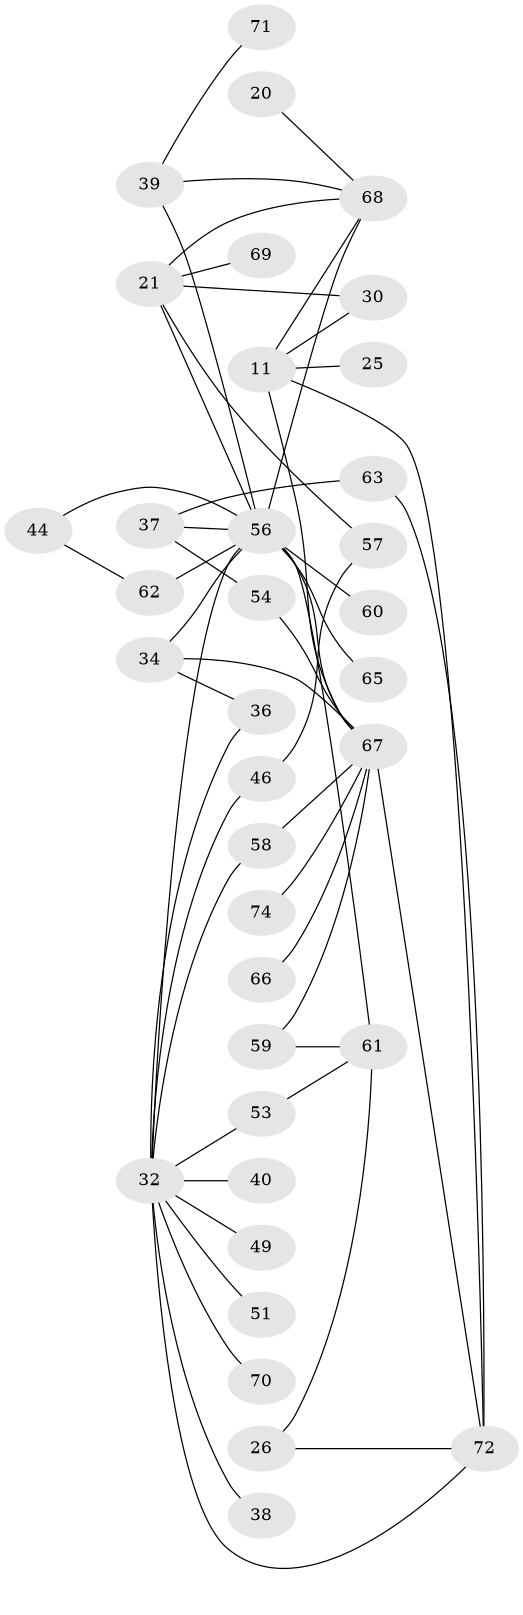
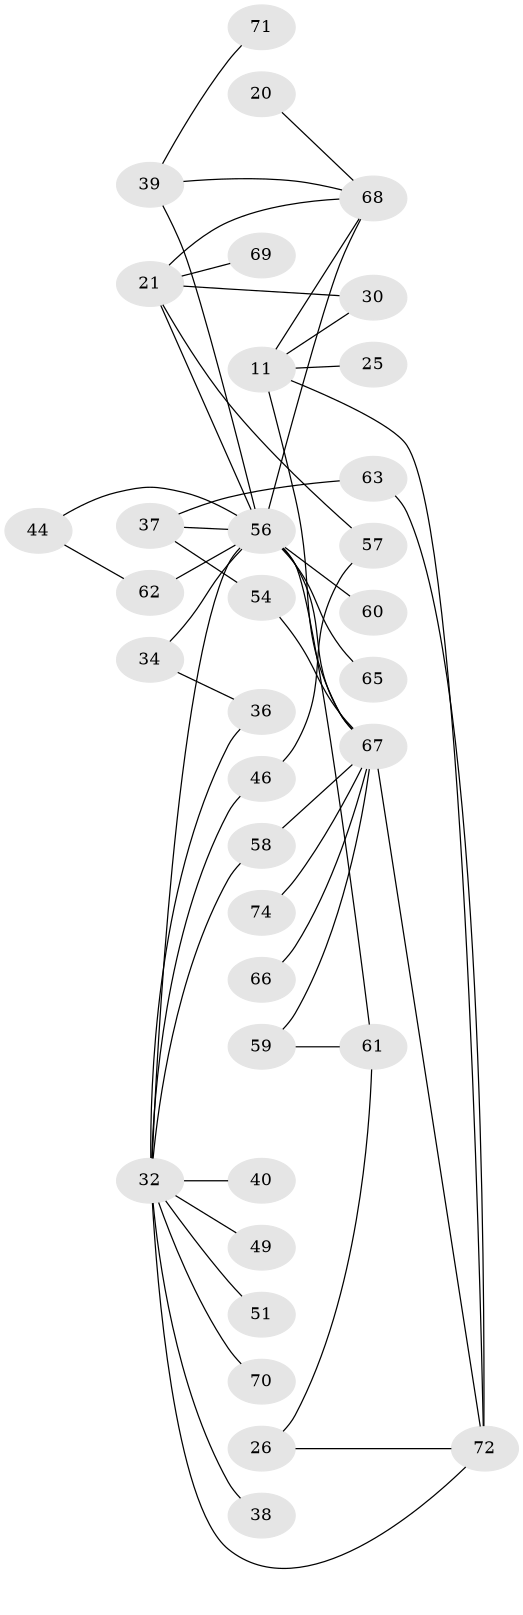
(278, 672) -> none
(262, 1114) -> none
